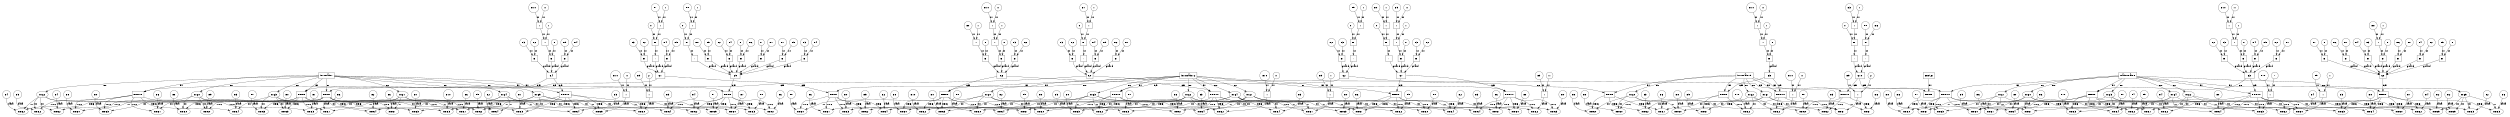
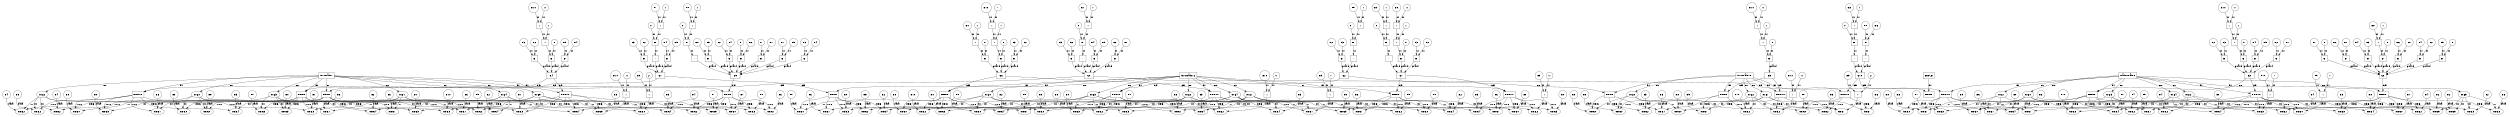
(1090, 76) -> (1089, 76)
